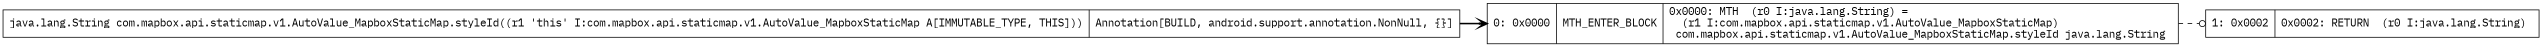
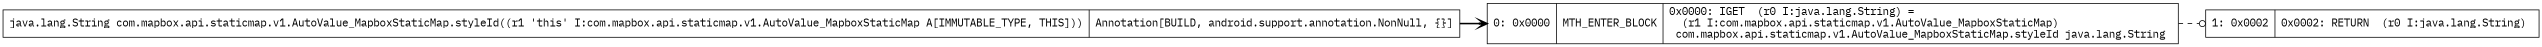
(1792, 12) -> (1795, 12)
